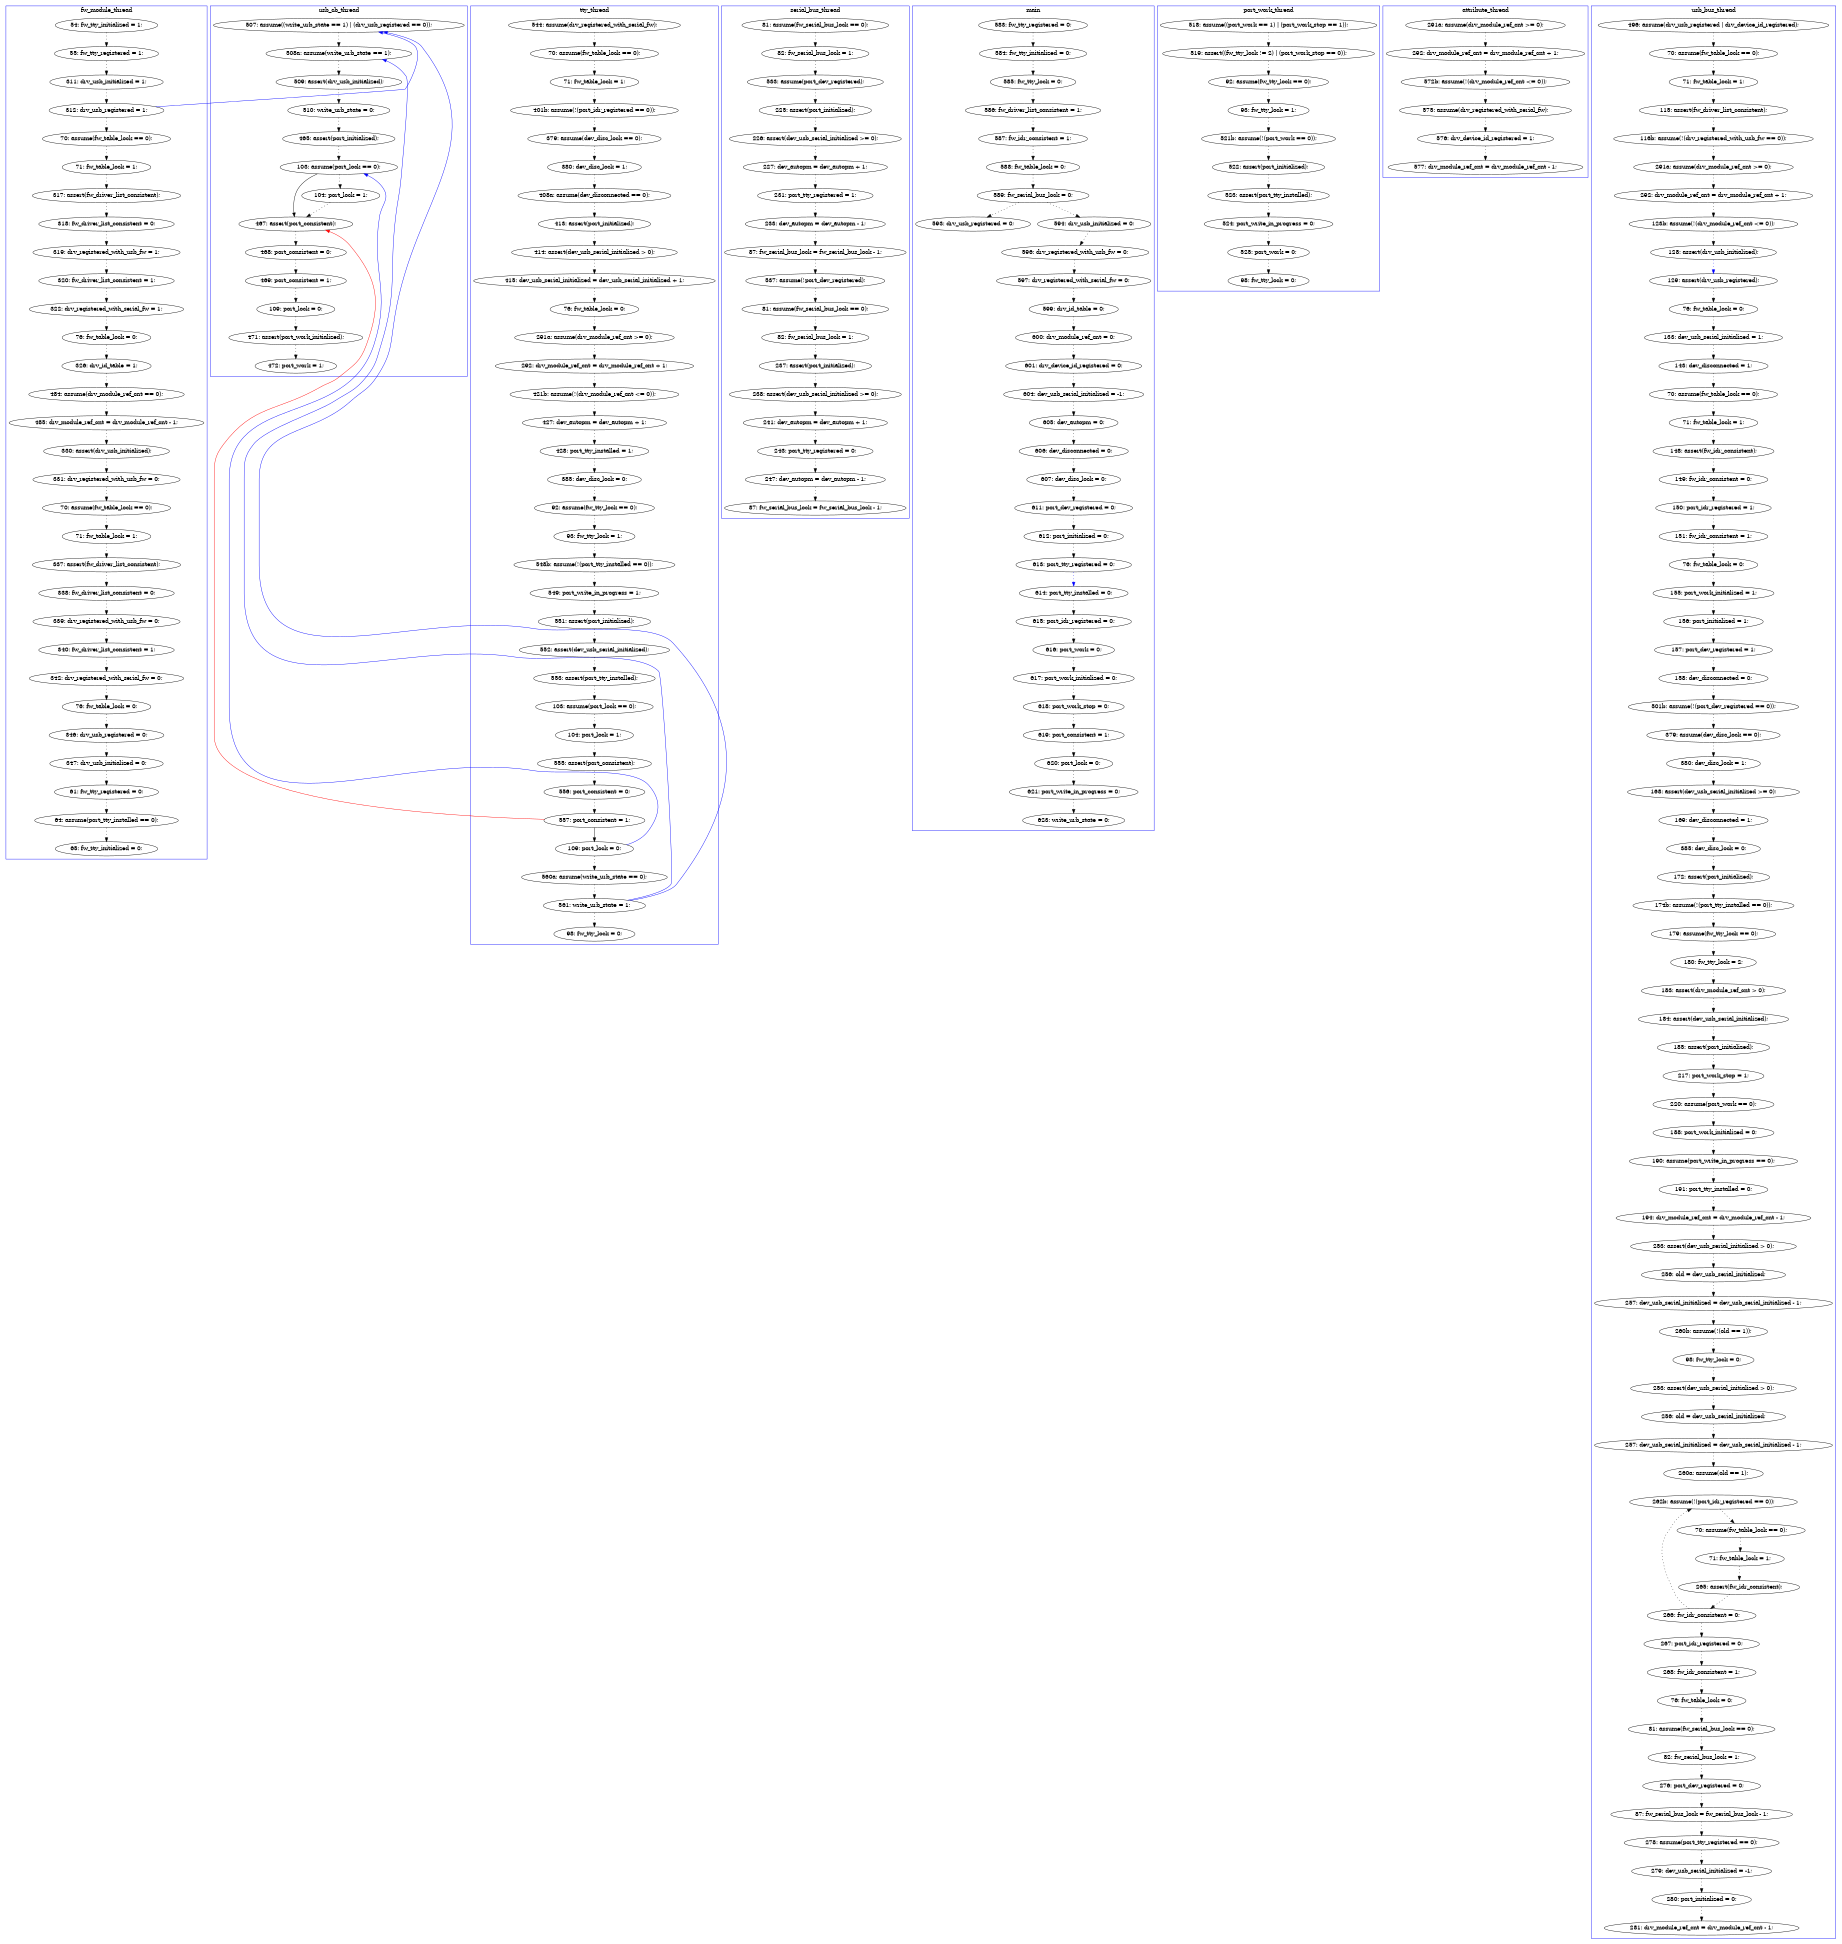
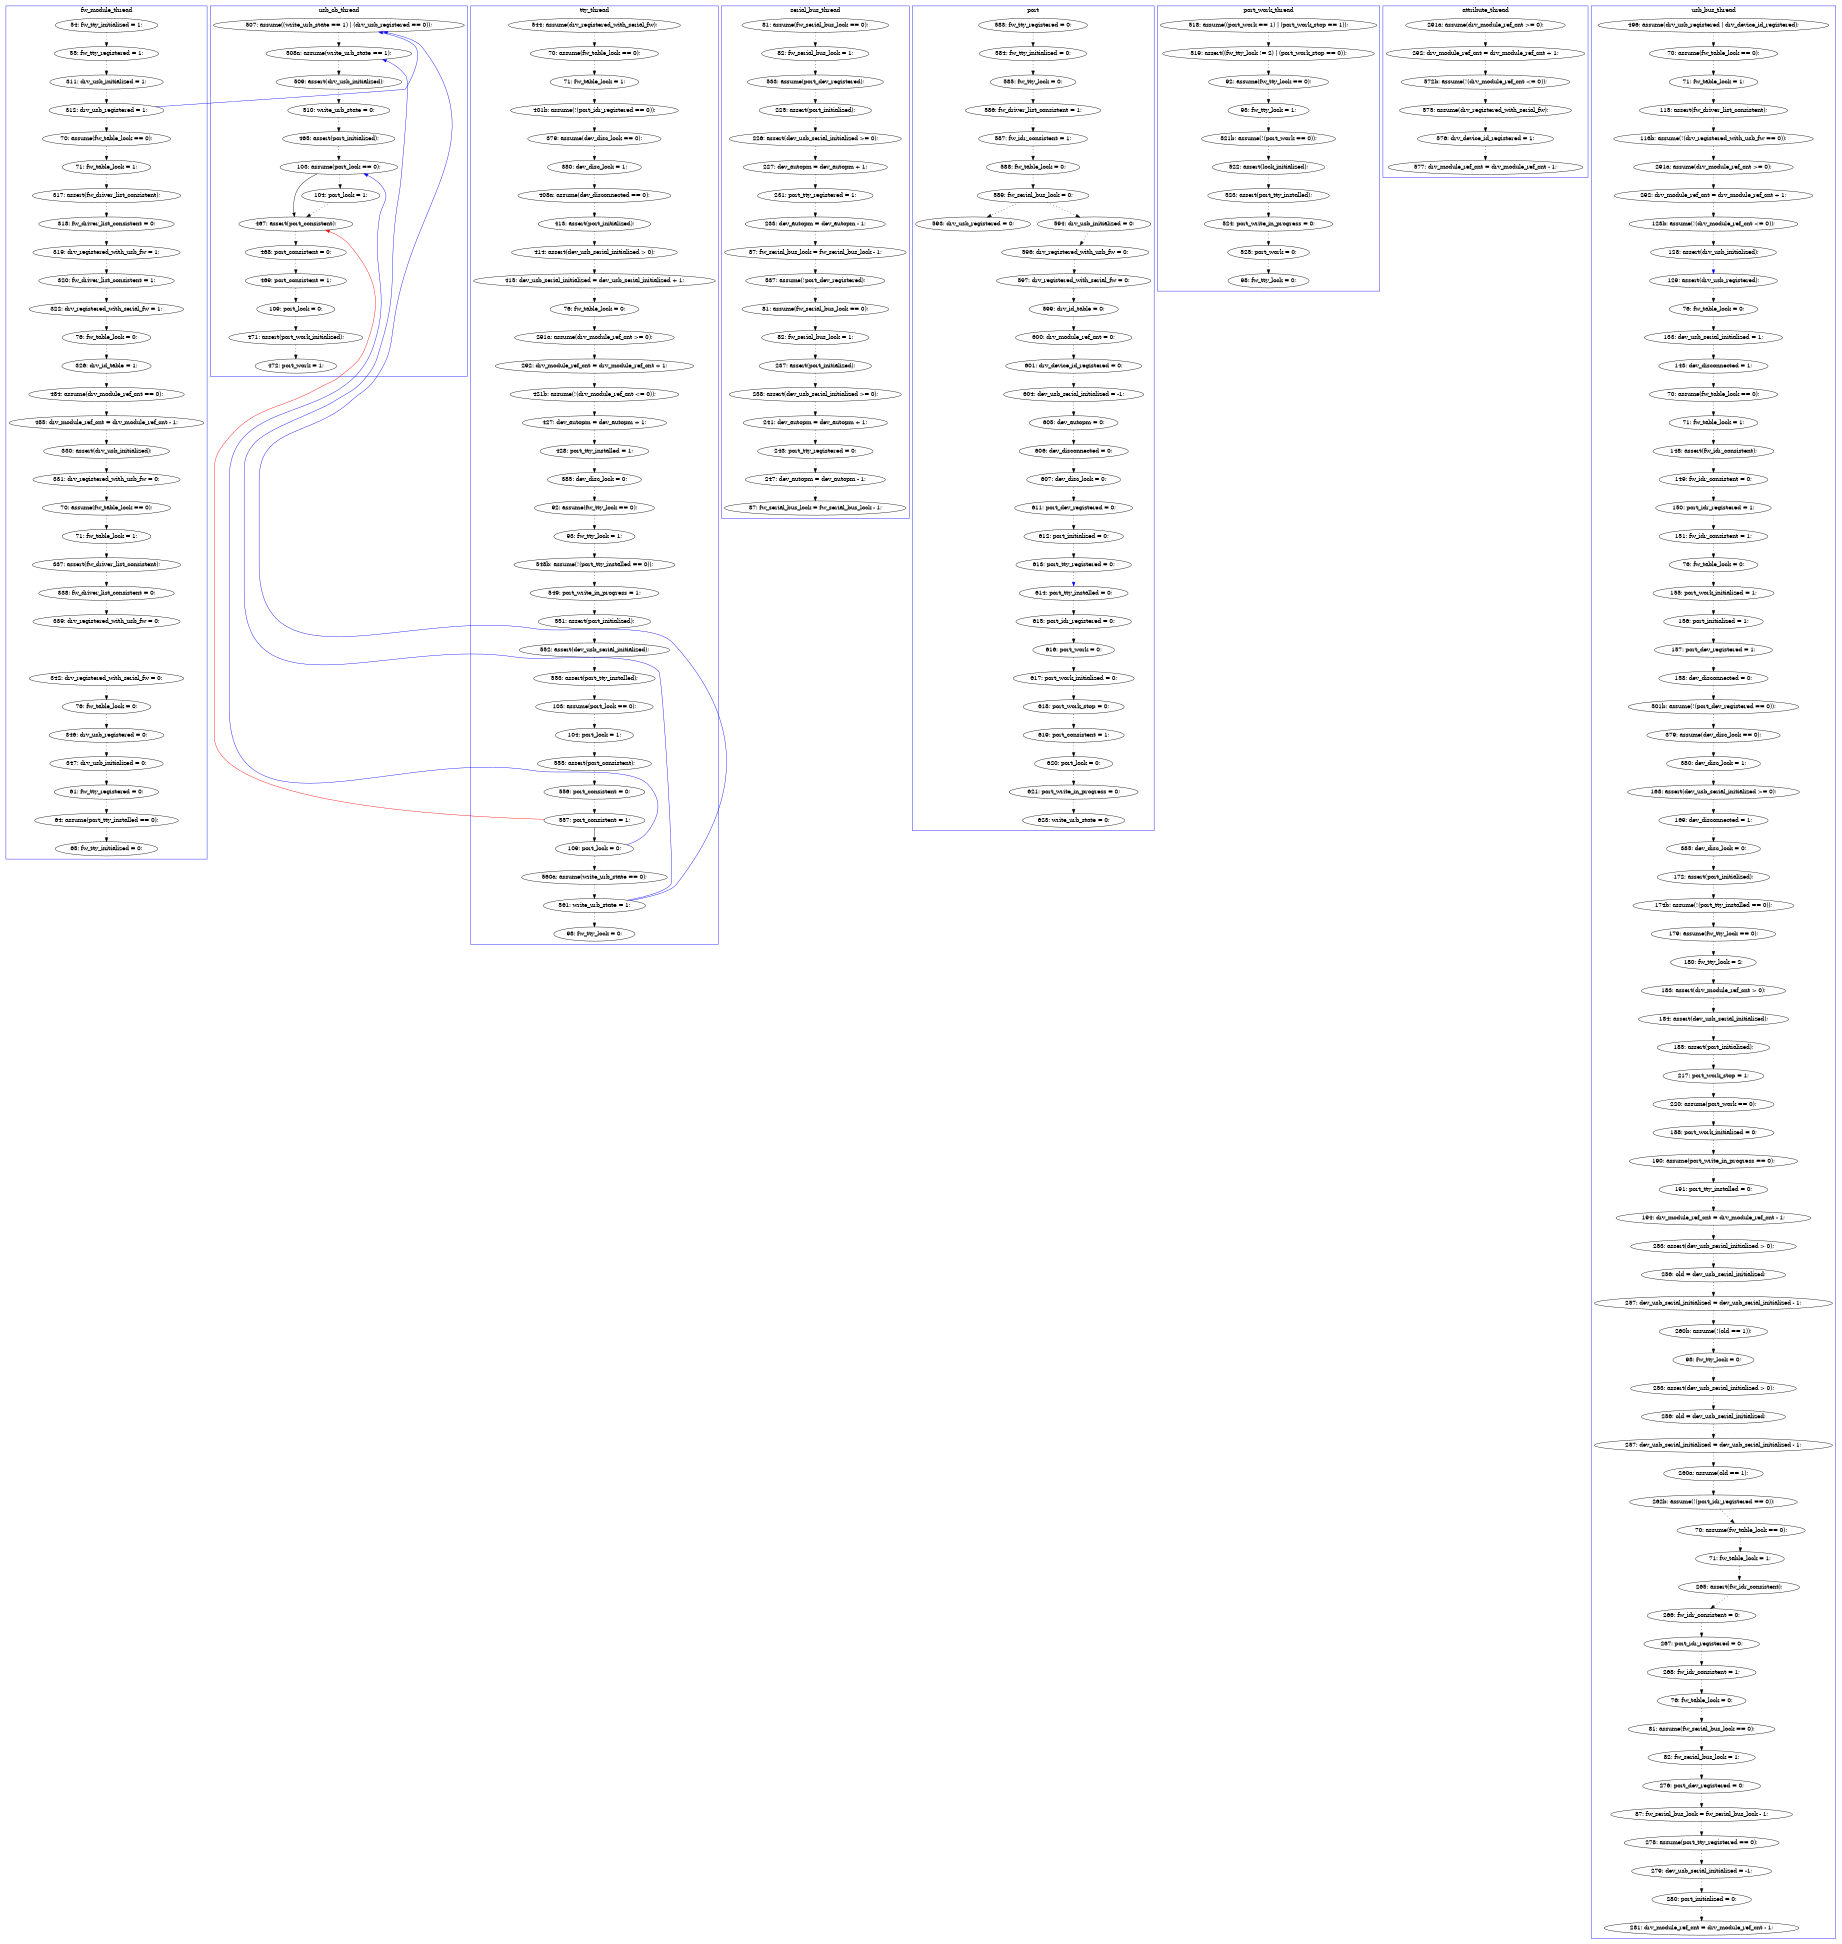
(1033, 10) -> (1033, 10)
(1269, 167) -> (1269, 167)
(106, 650) -> none
(1663, 1559) -> (1713, 1486)
